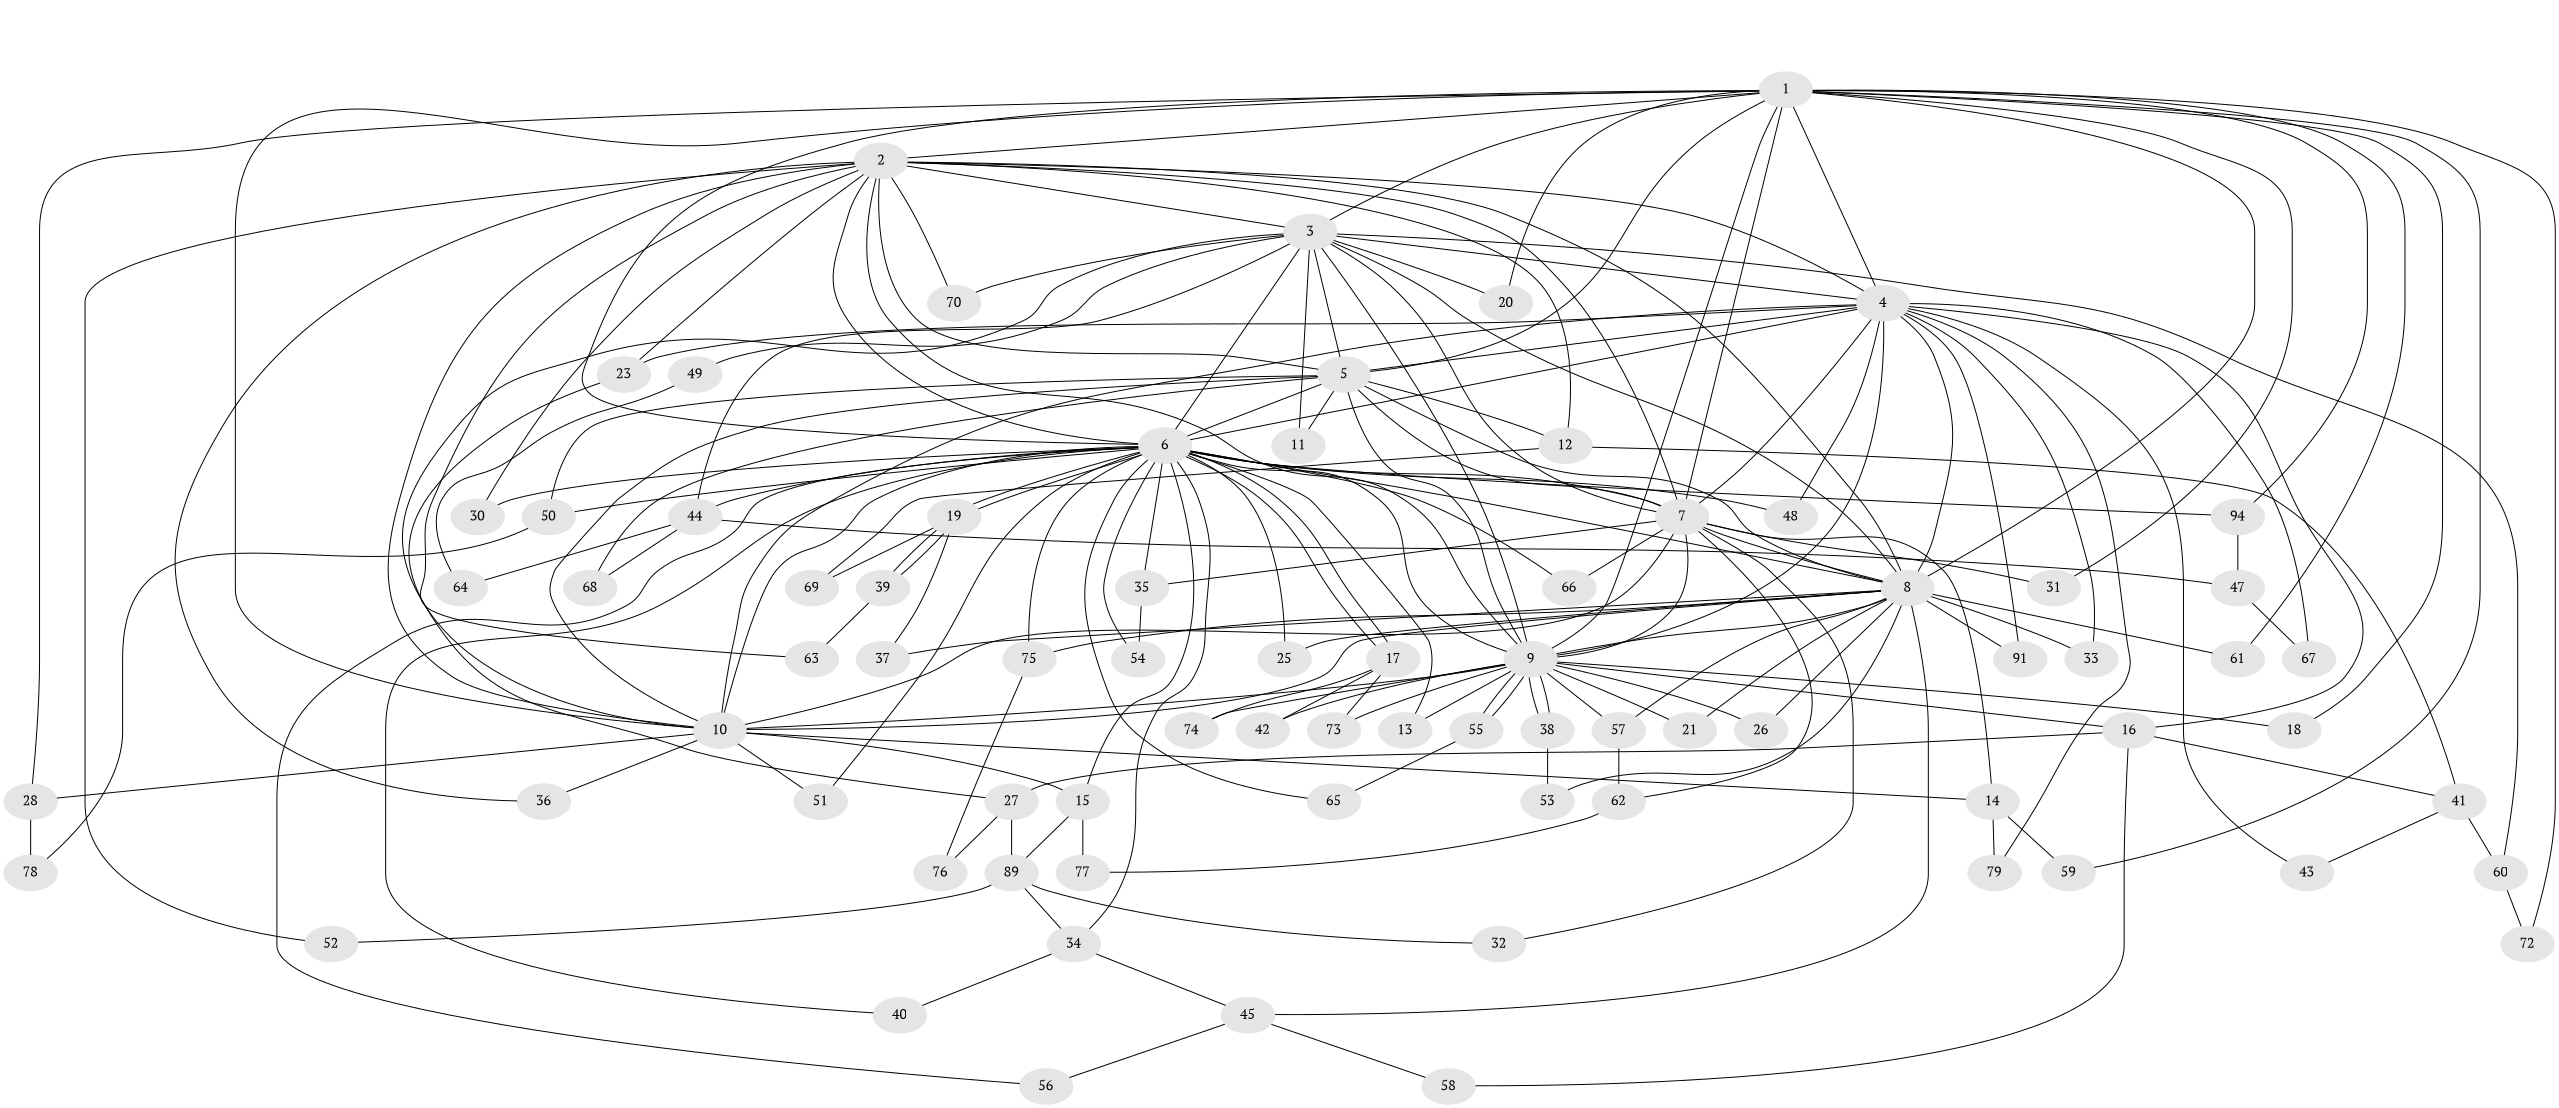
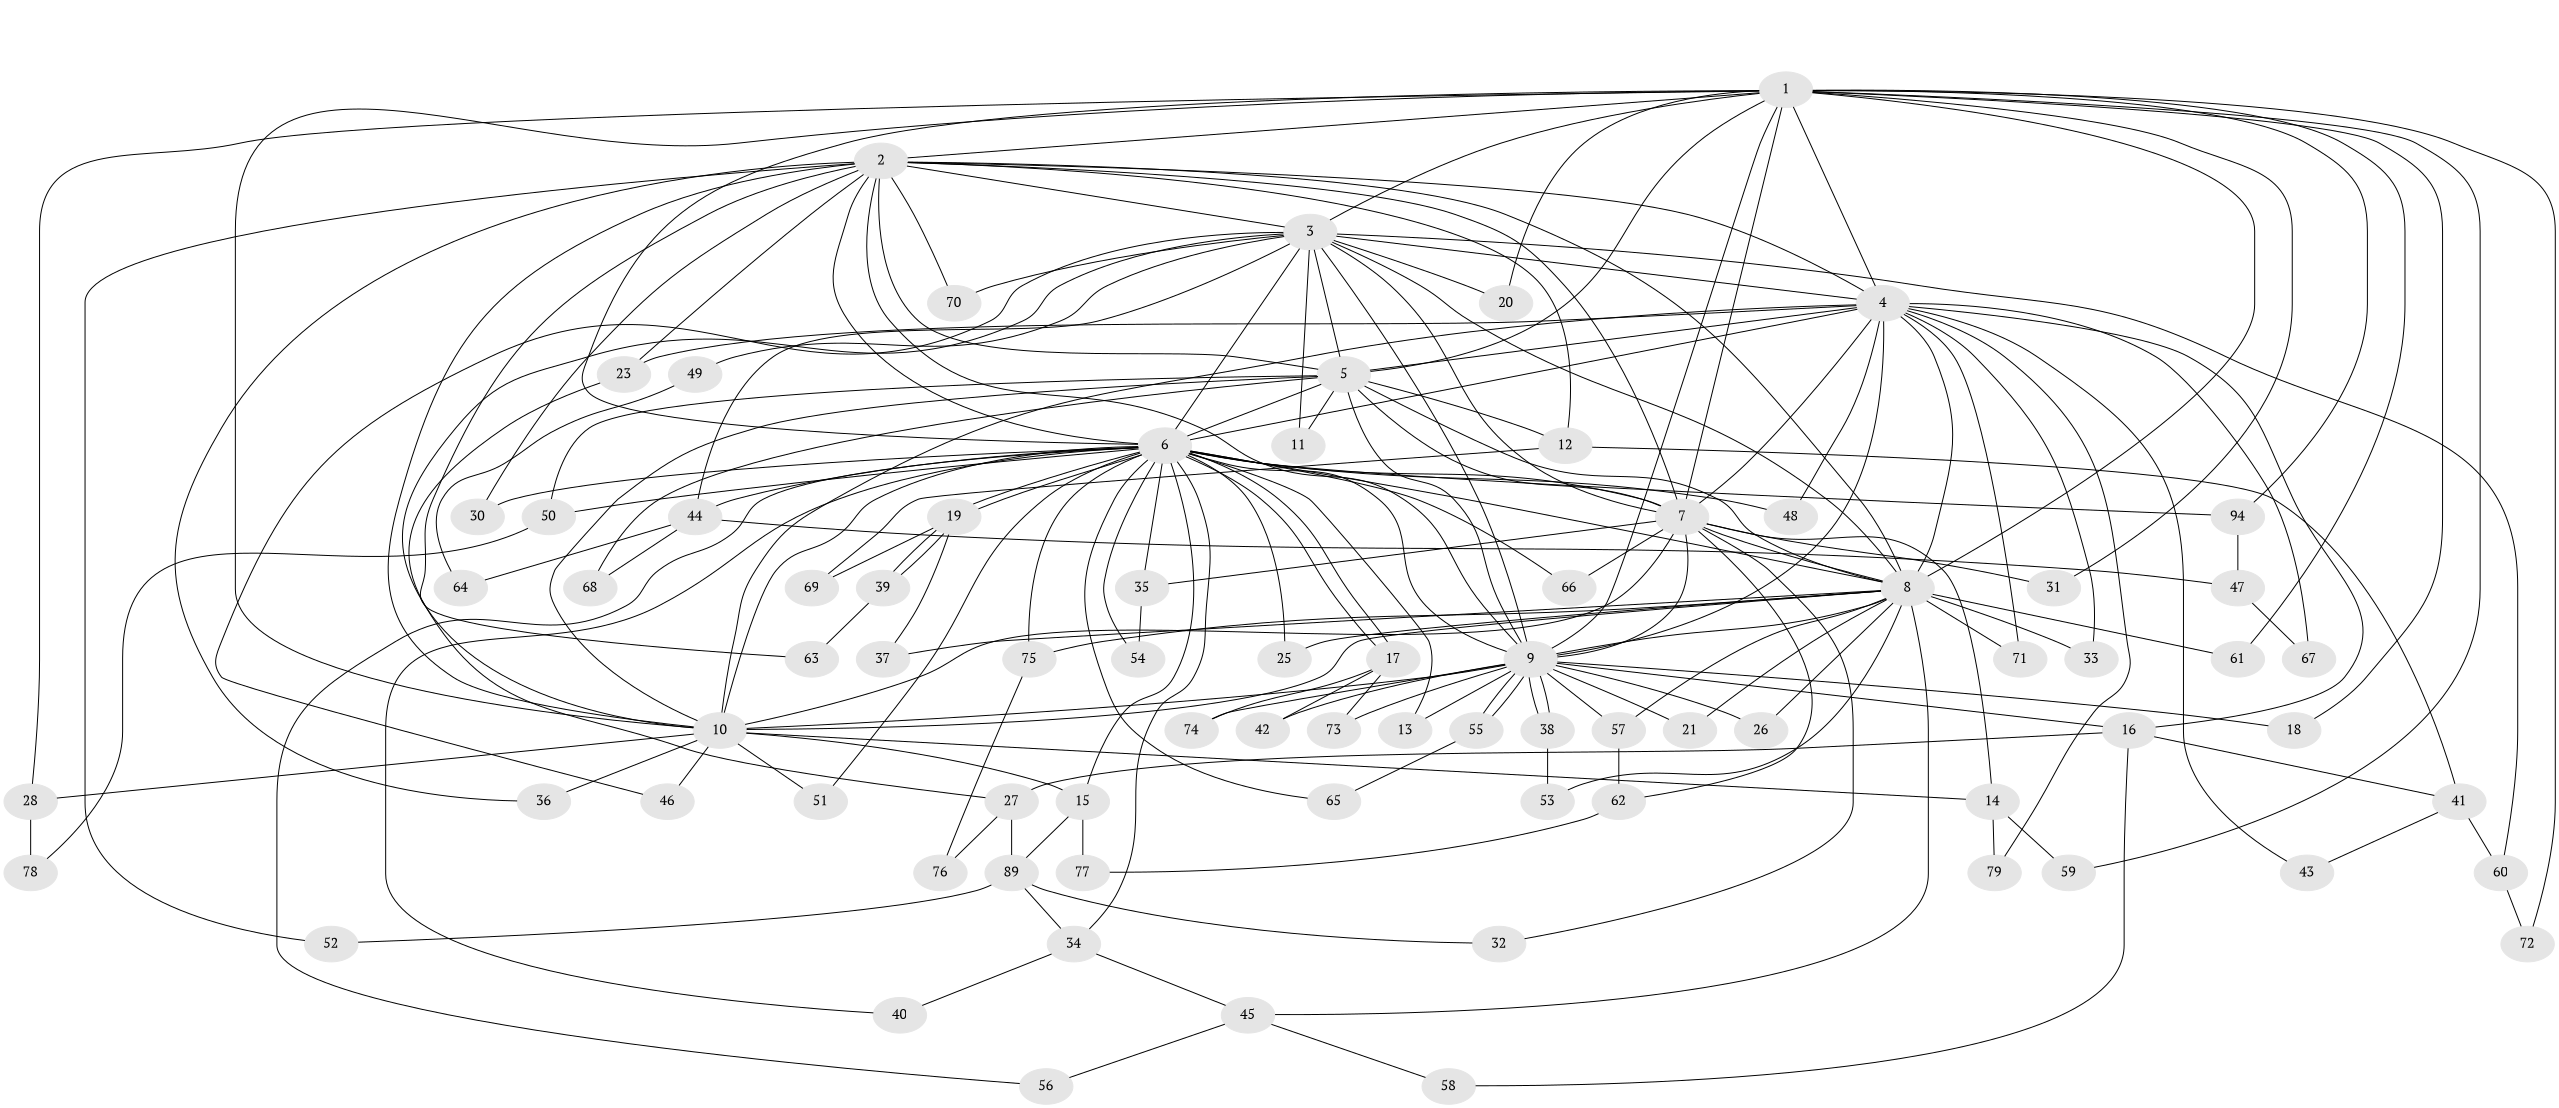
(2020, 659) -> (2020, 659)
none -> (668, 802)
